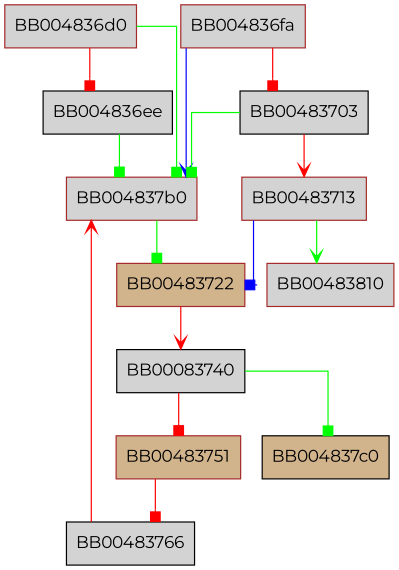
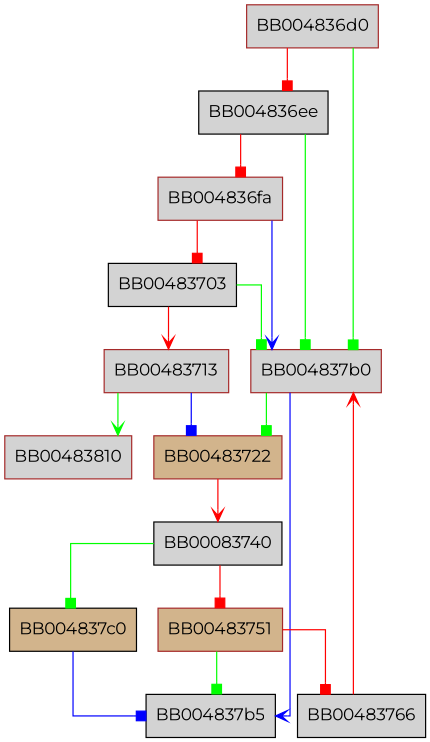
none -> (241, 150)
none -> (211, 716)
